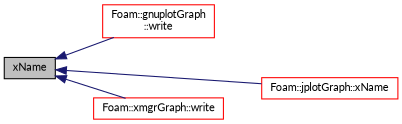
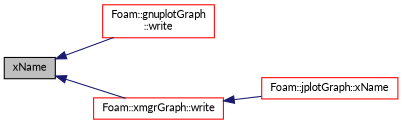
(164, 77) -> (248, 98)
